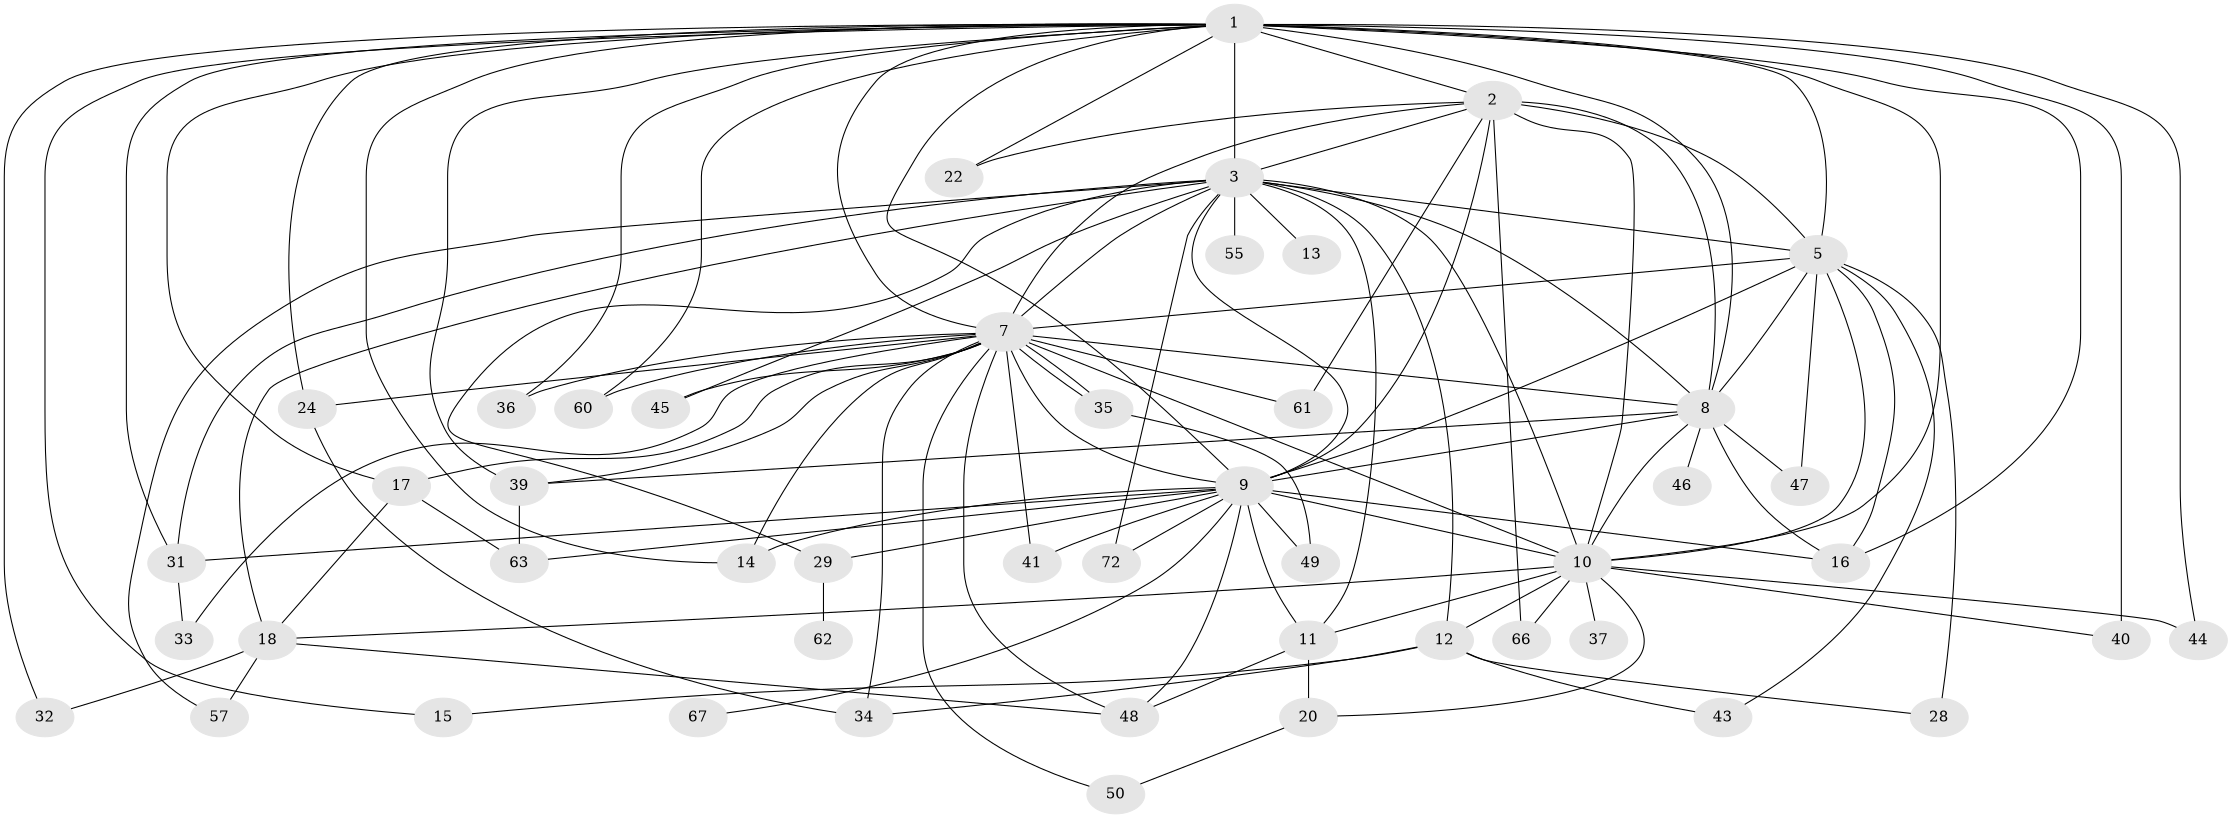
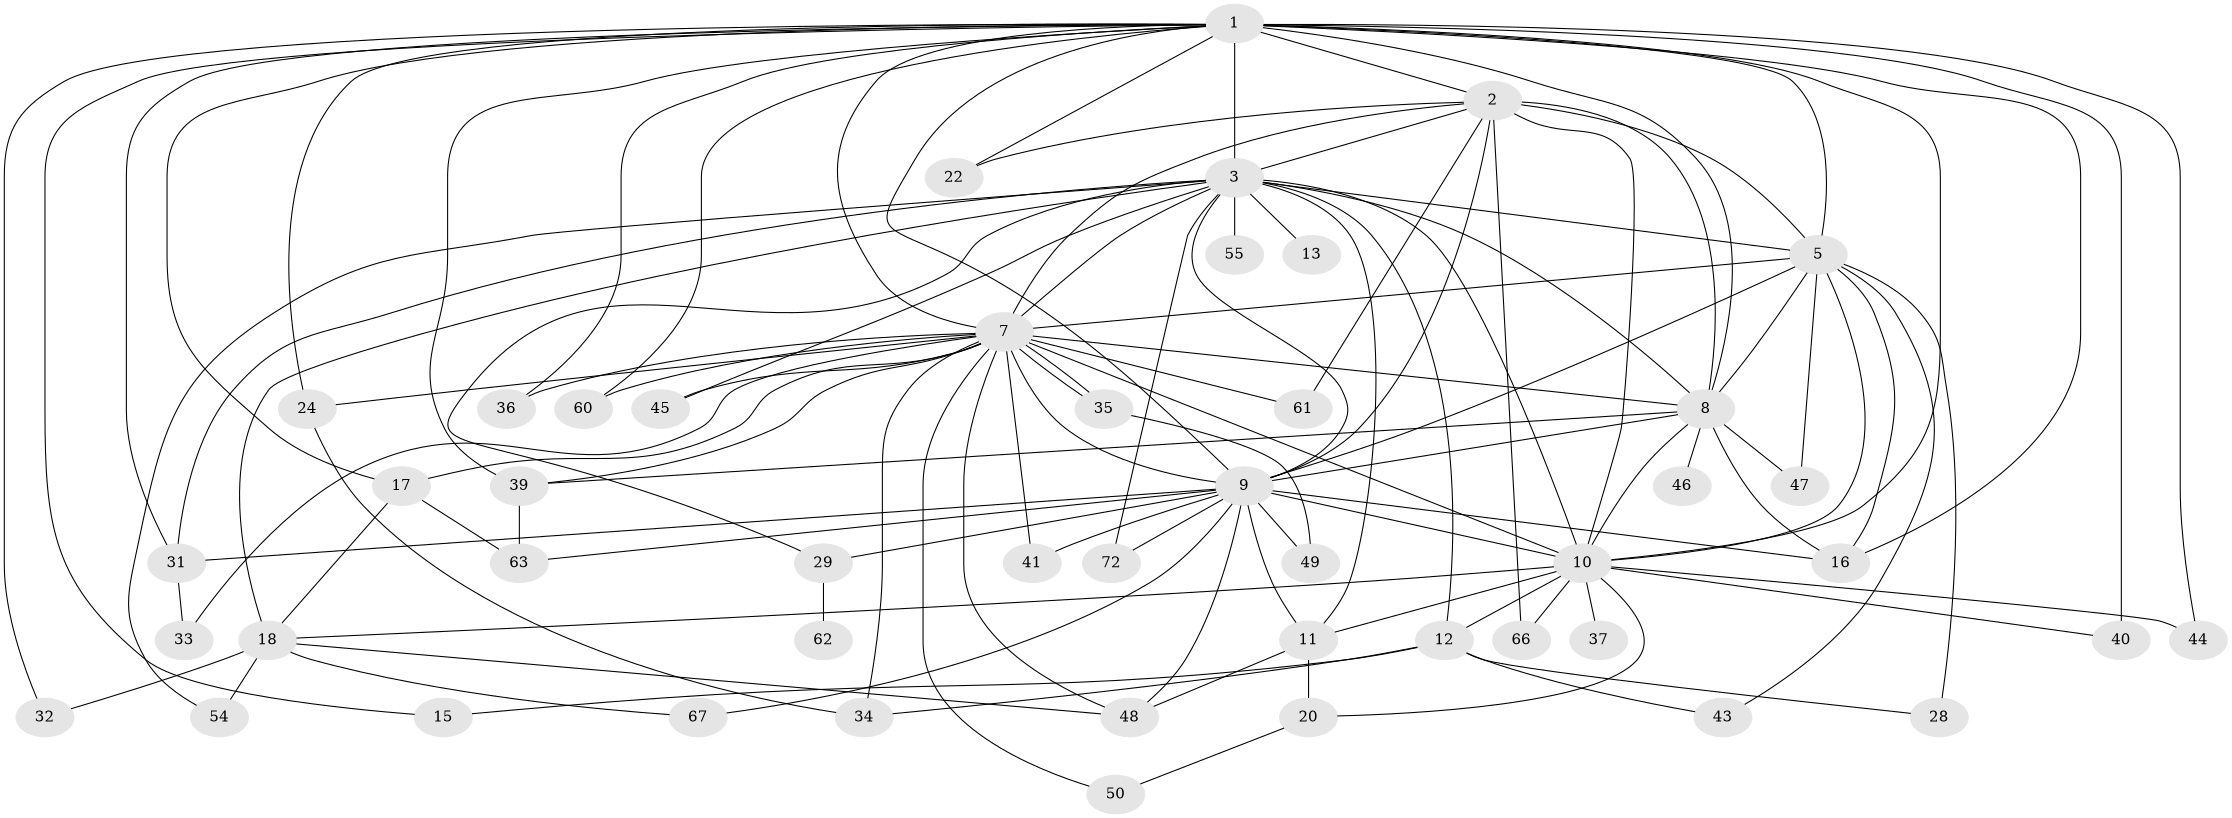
(746, 563) -> none
none -> (478, 694)
(220, 717) -> (220, 717)
